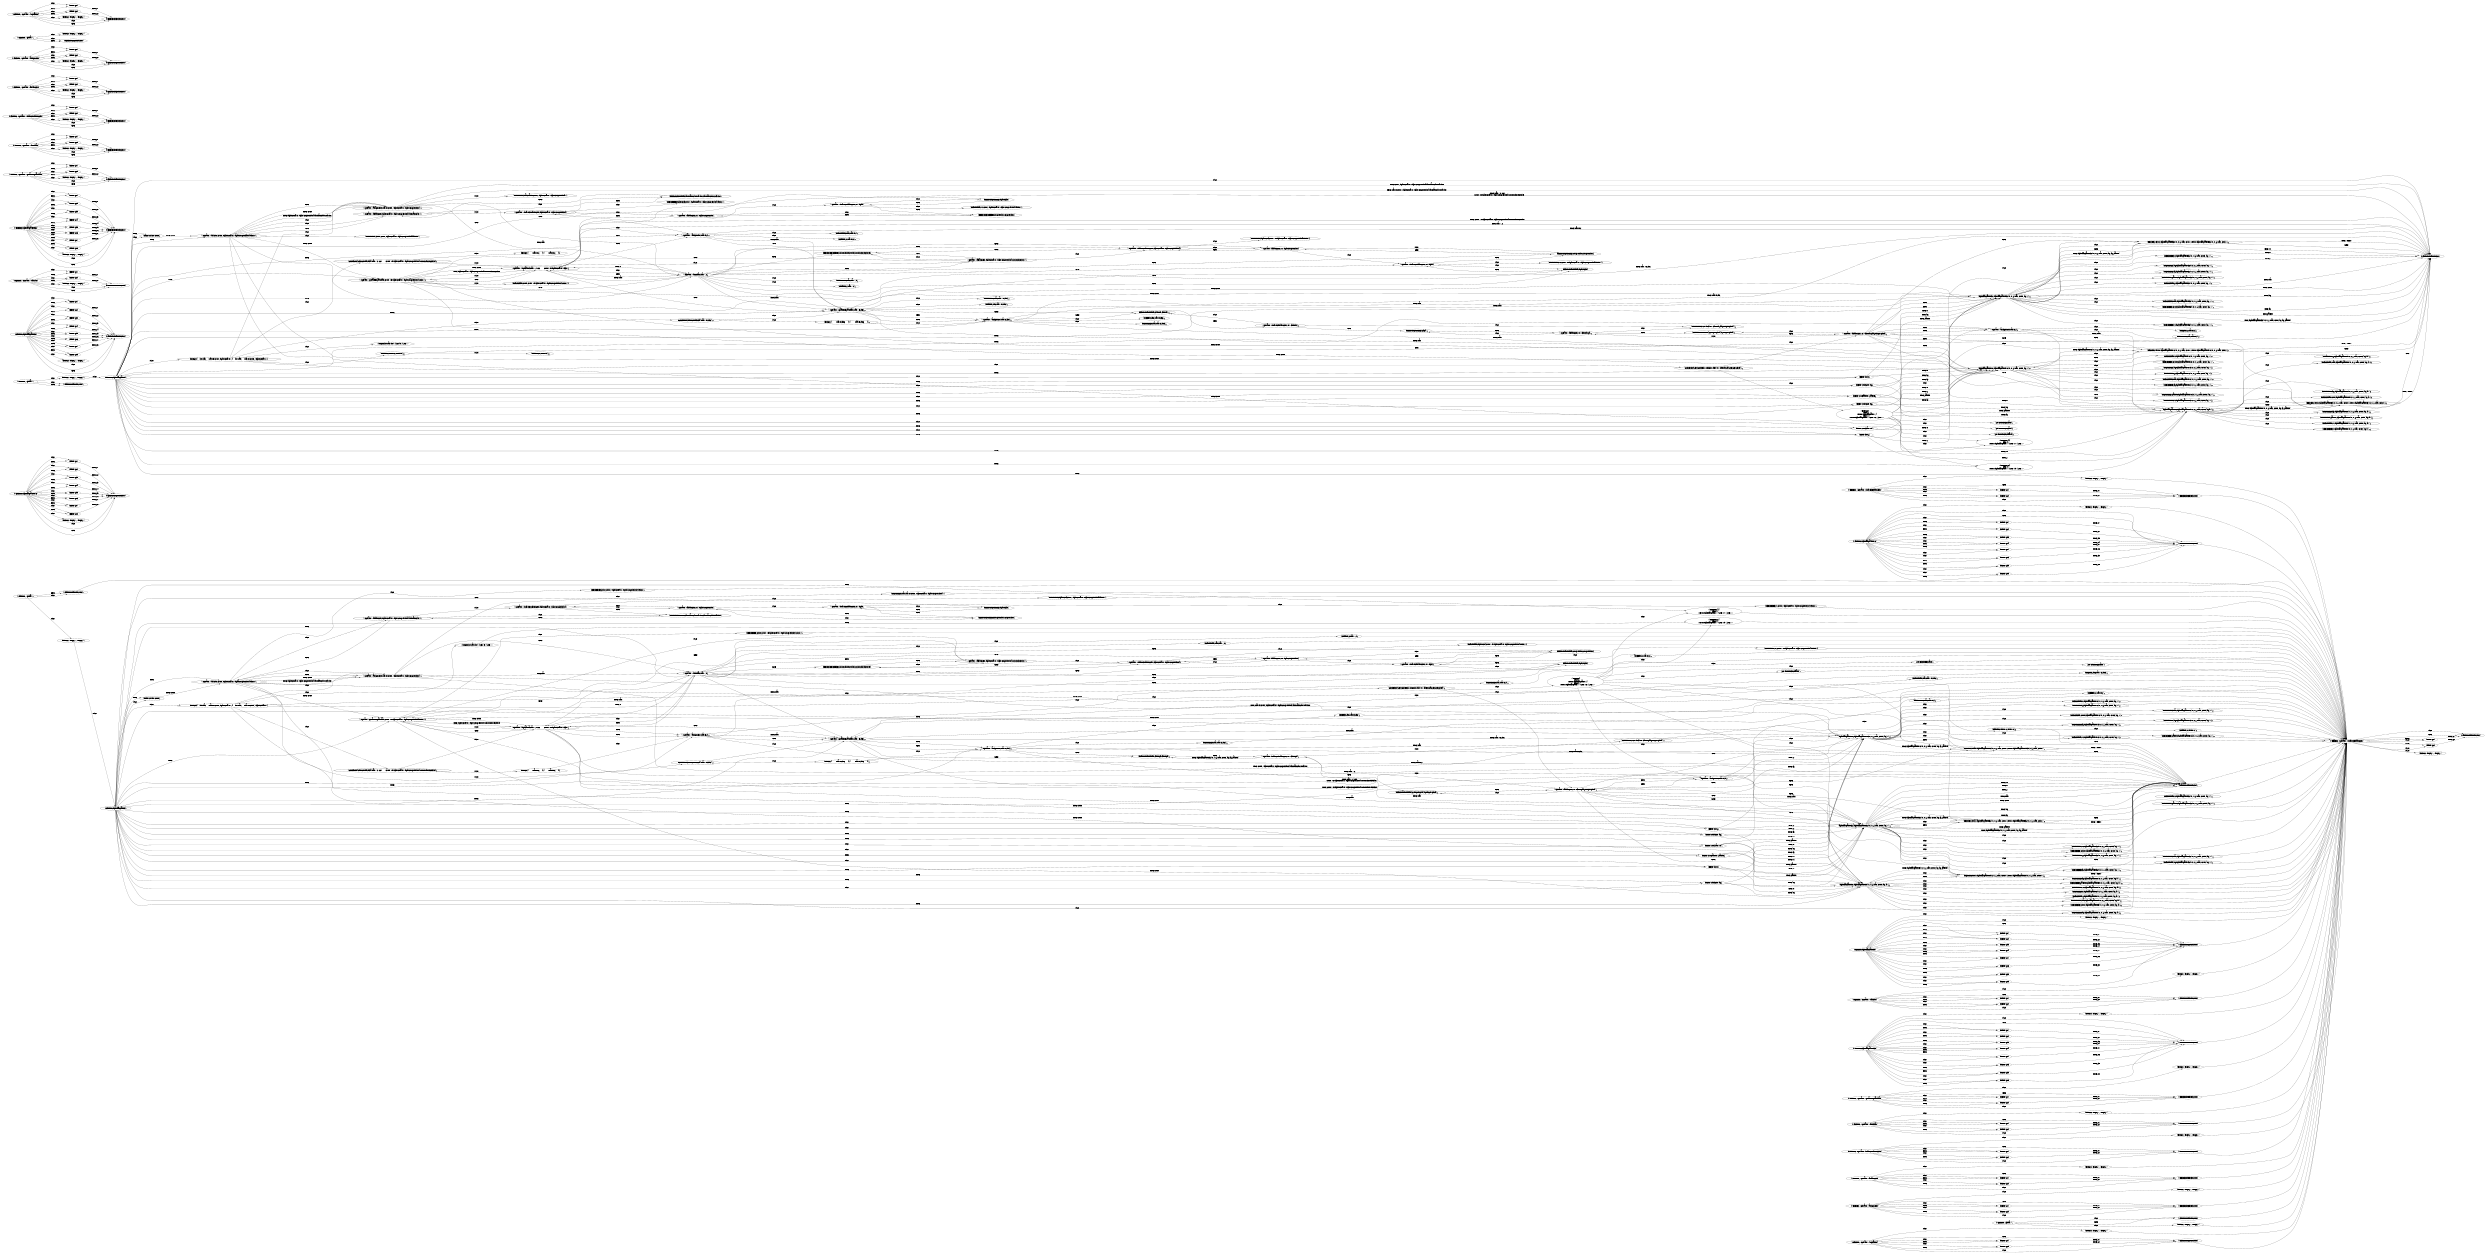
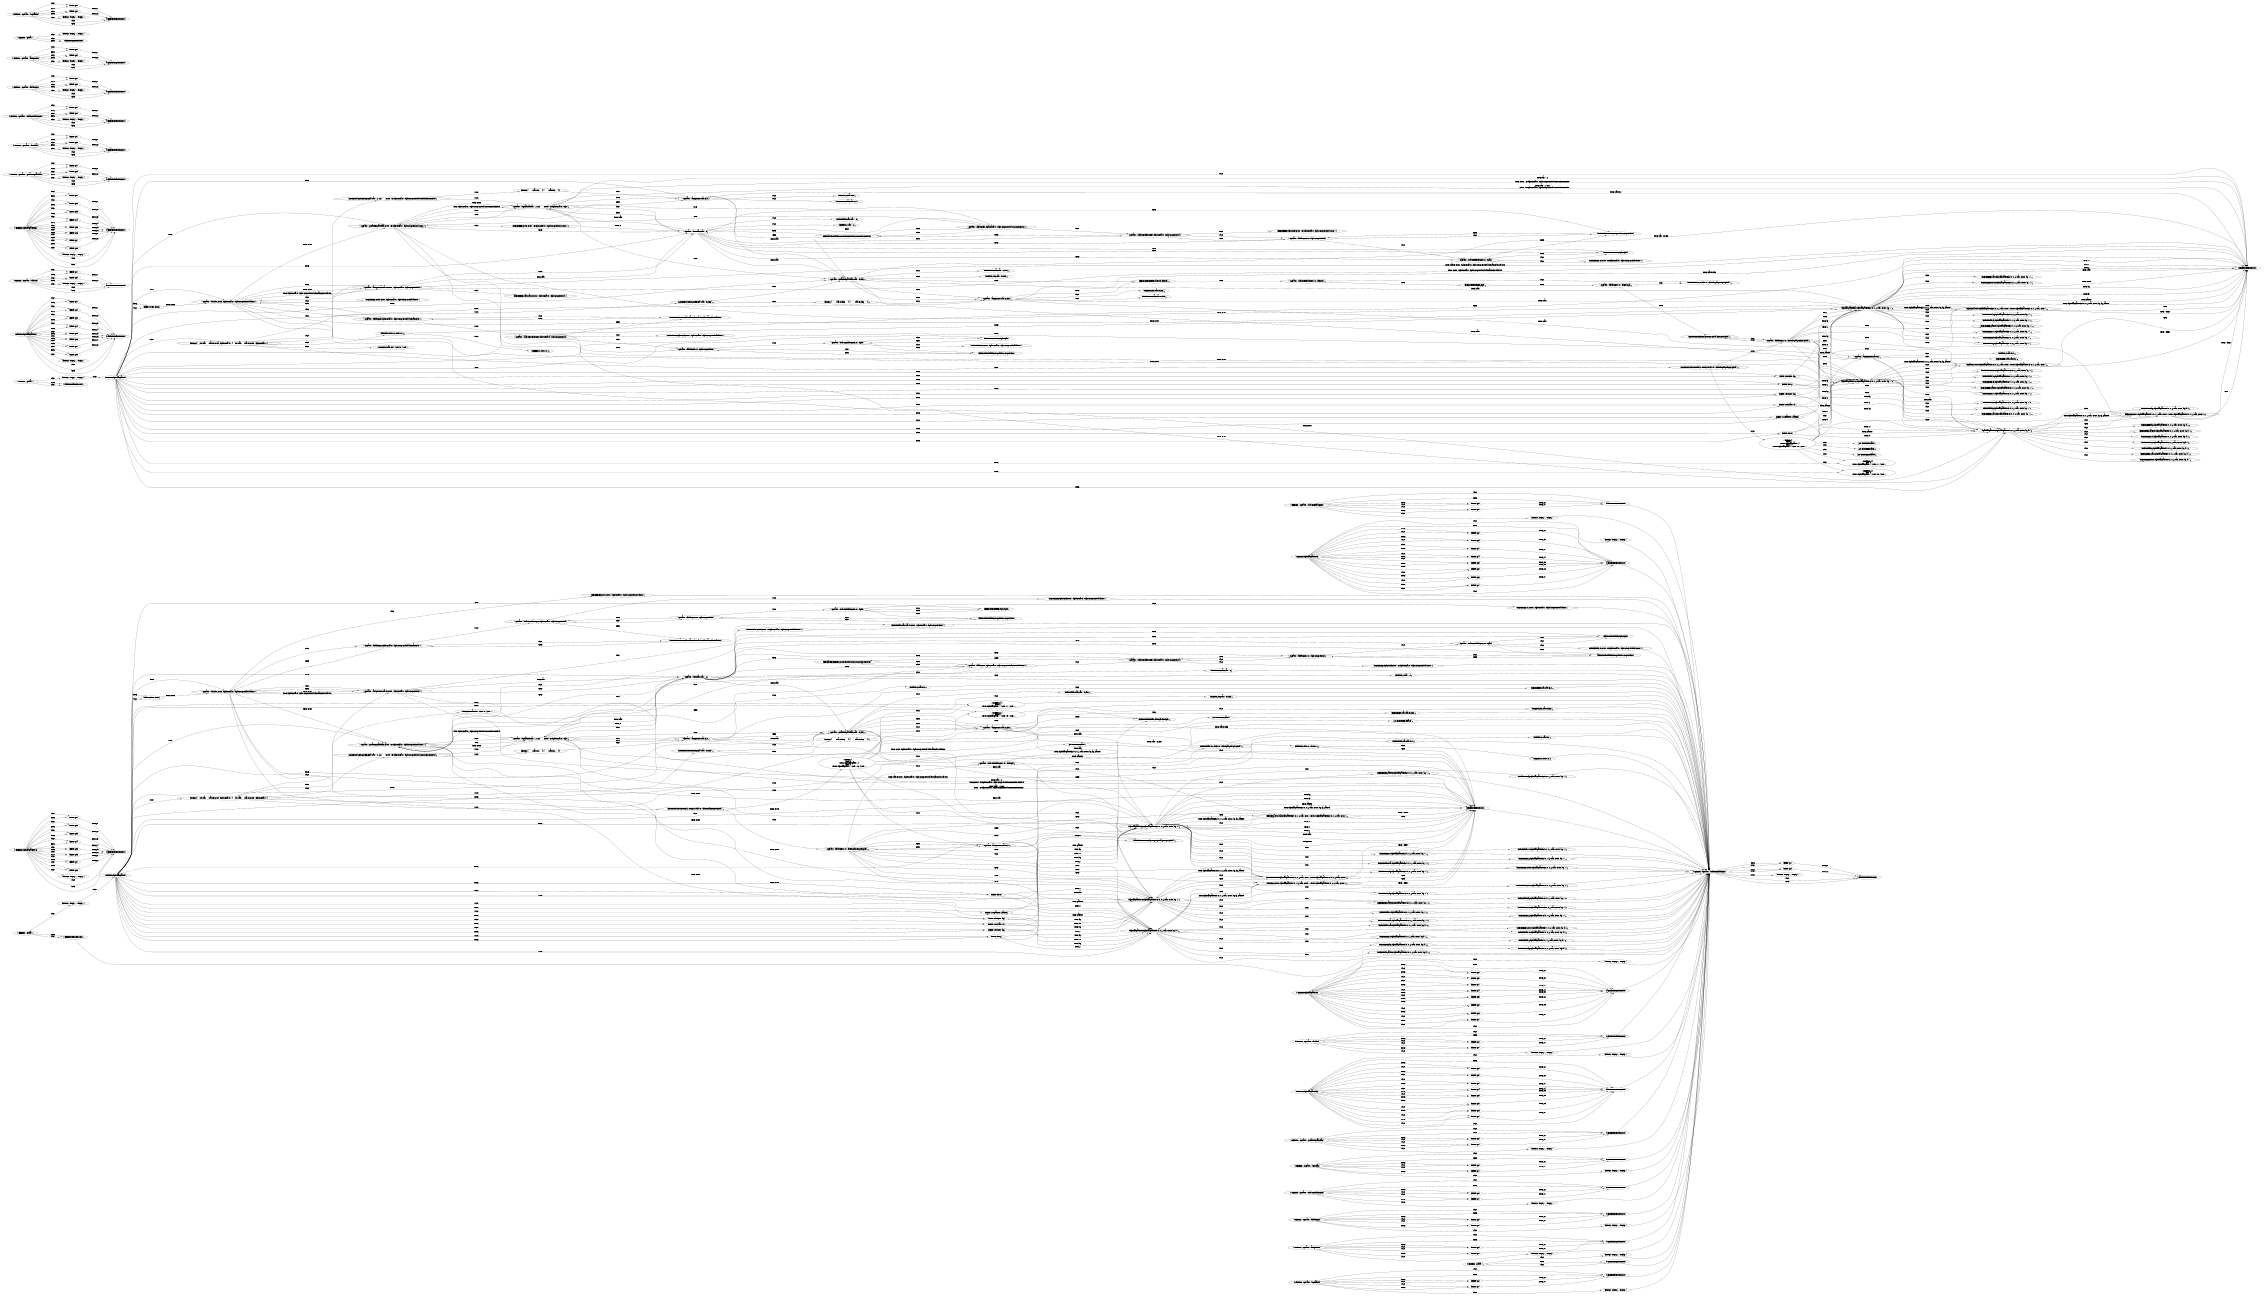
(1220, 318) -> none
(1492, 335) -> none
(1717, 338) -> none
(1215, 757) -> none
